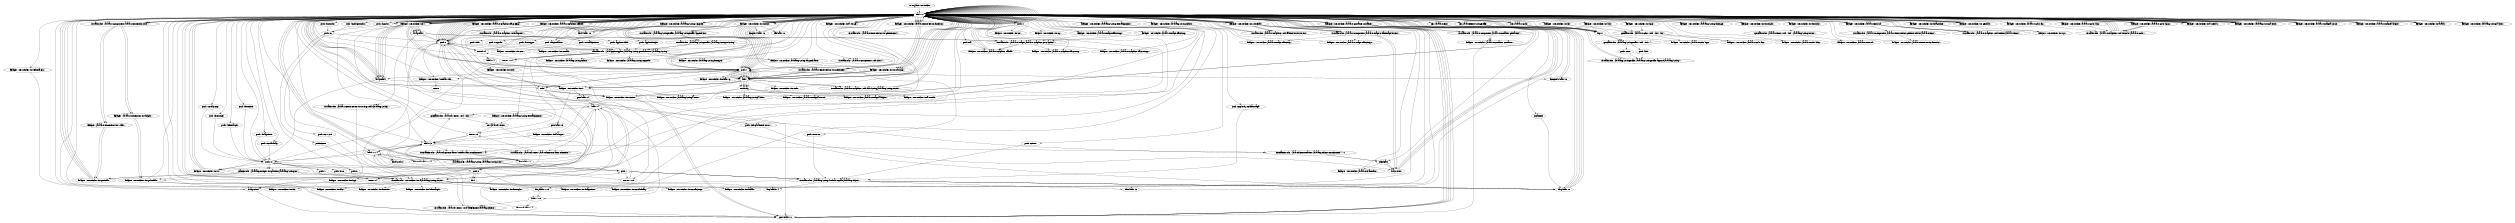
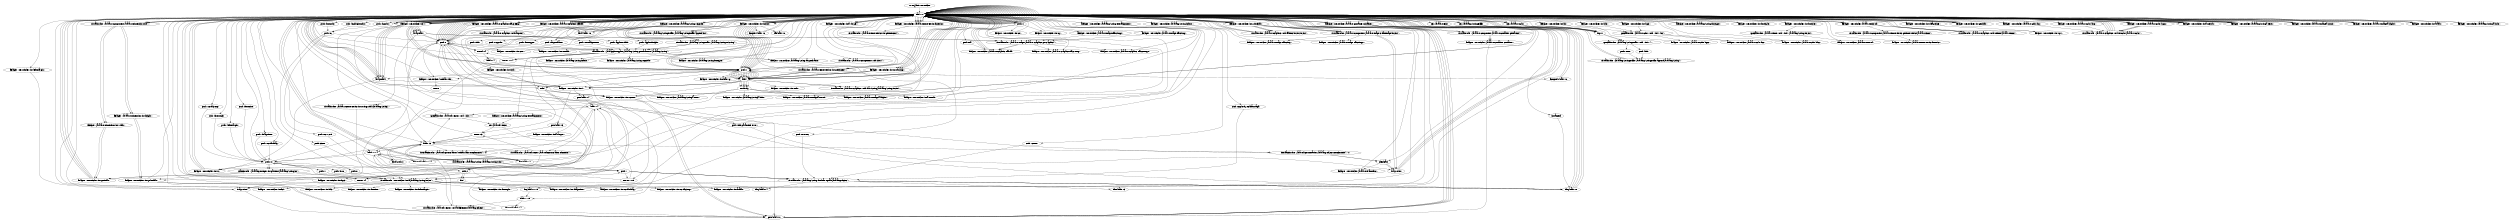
(1473, 24) -> (1471, 24)
